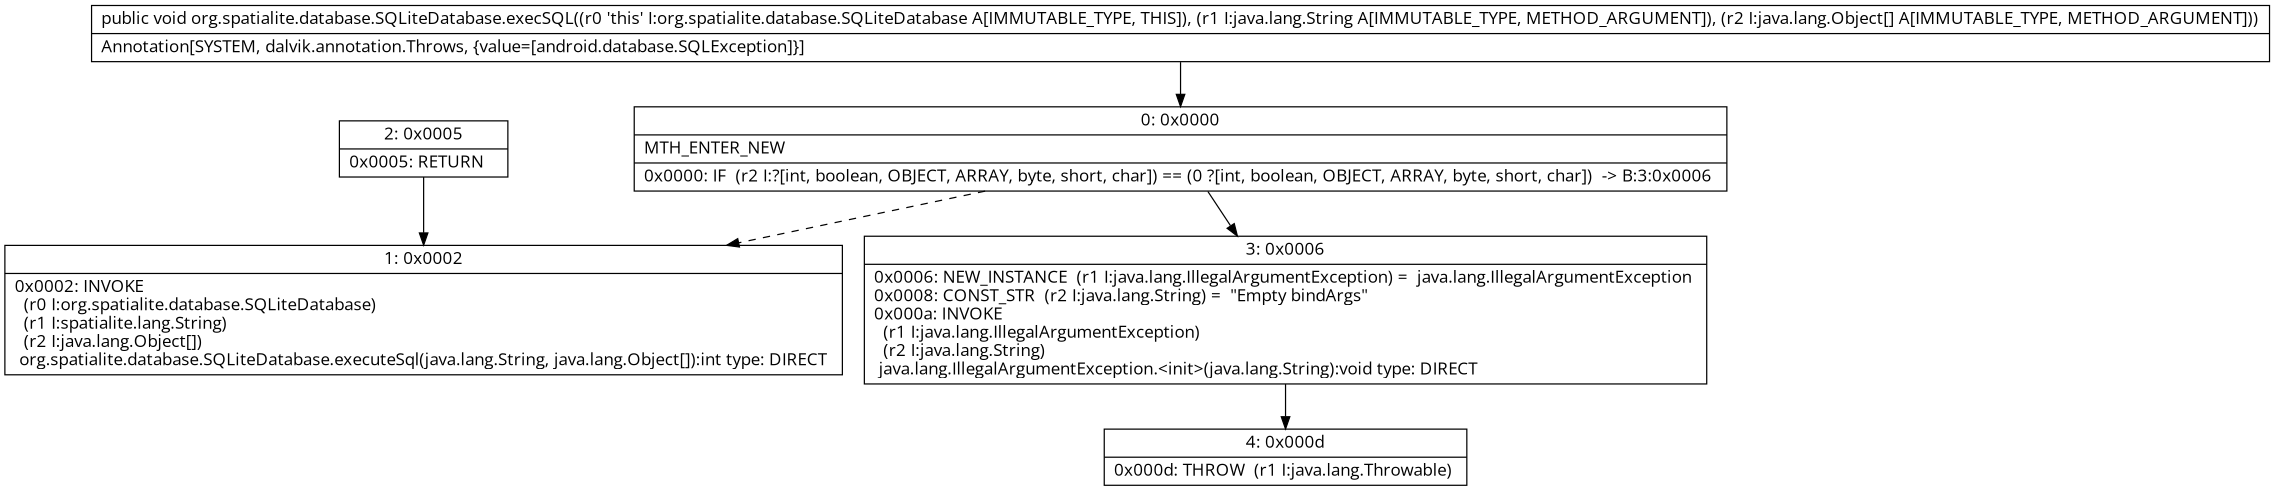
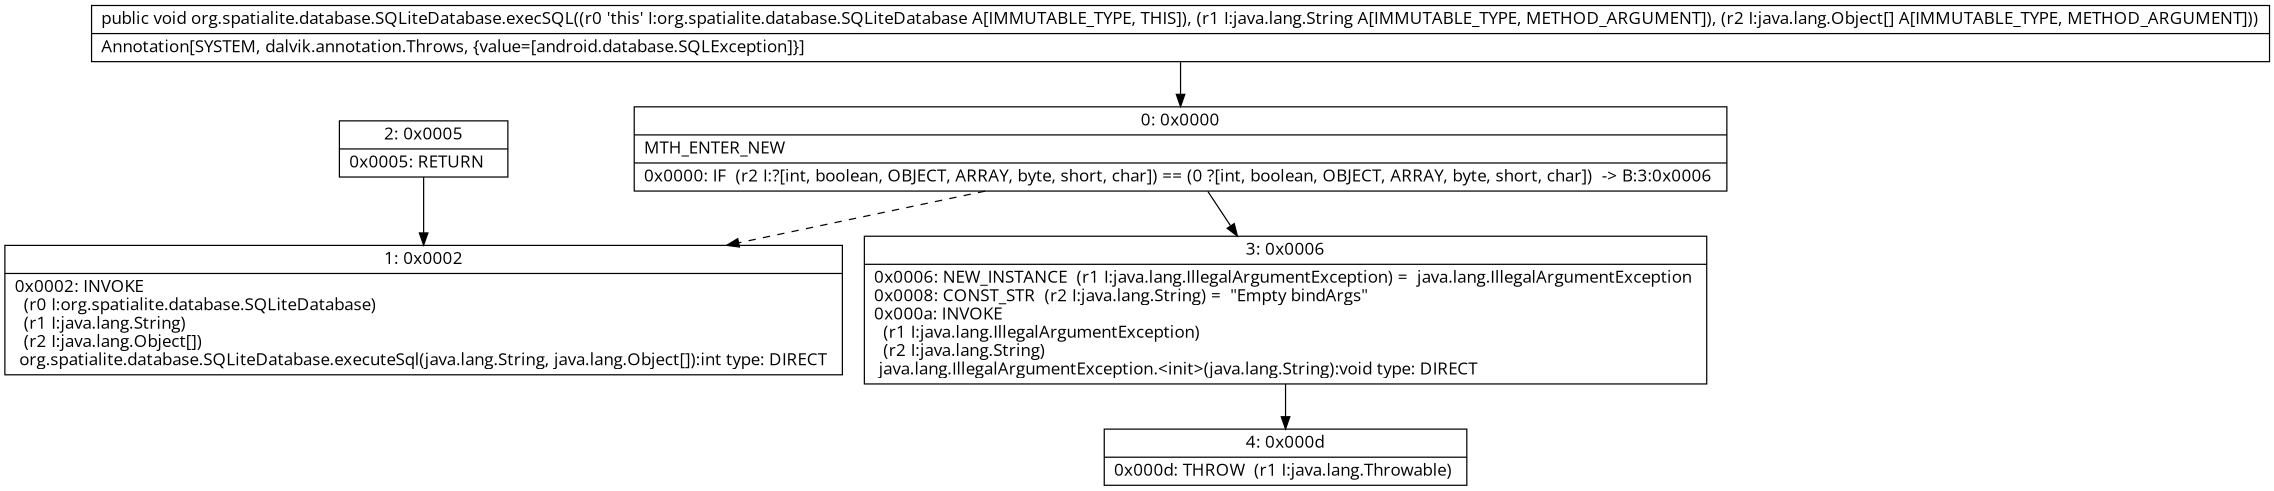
(121, 324) -> (101, 324)
